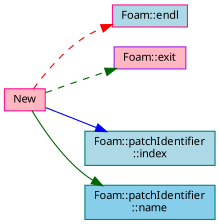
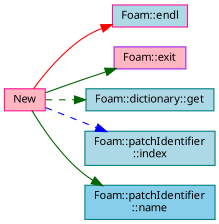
(64, 54) -> (64, 54)
(75, 82) -> (75, 82)
none -> (150, 100)
(71, 118) -> (71, 118)
